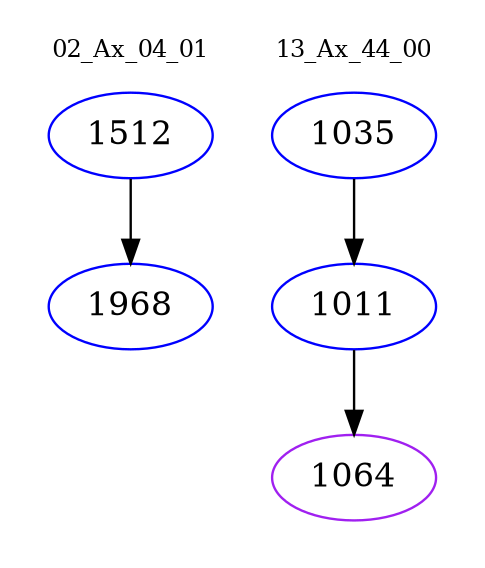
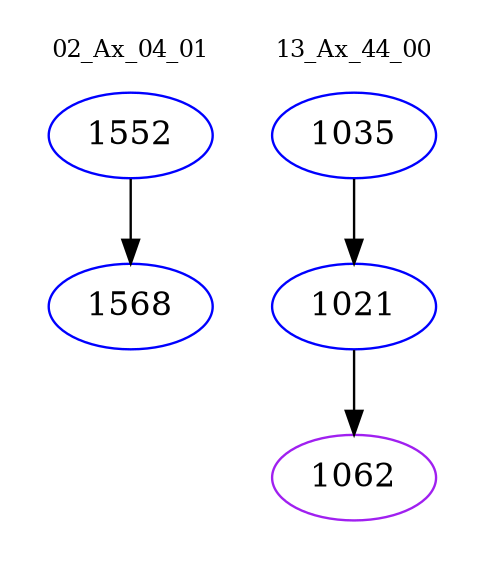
(131, 135) -> (131, 135)
(131, 307) -> (131, 307)
(354, 307) -> (354, 307)
(354, 478) -> (354, 478)
